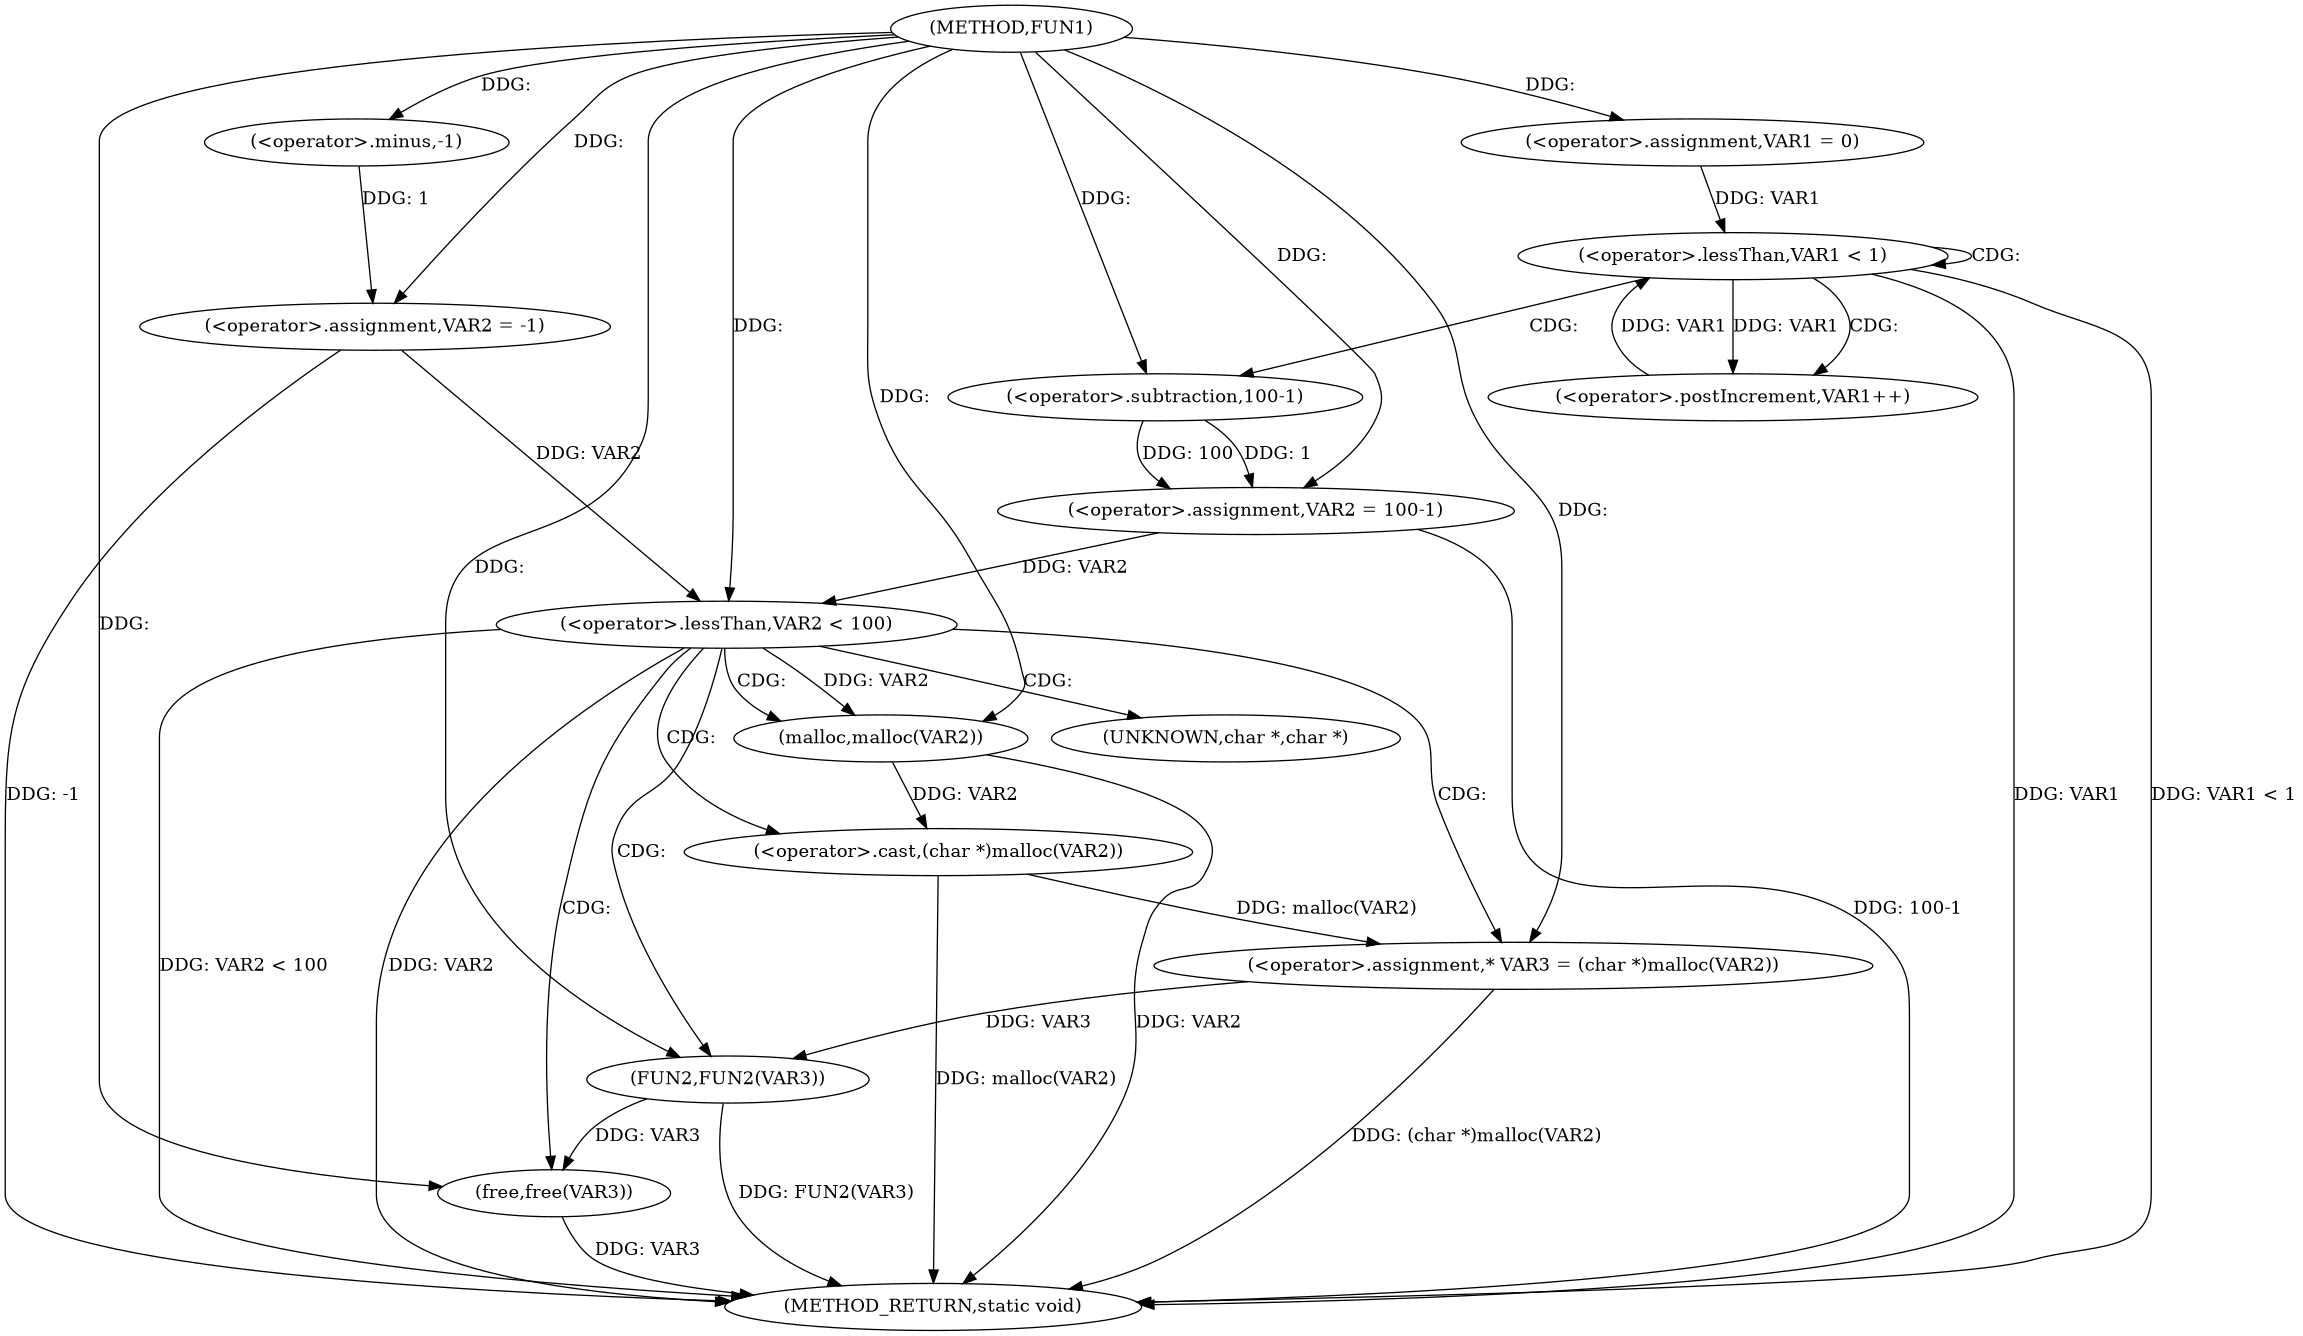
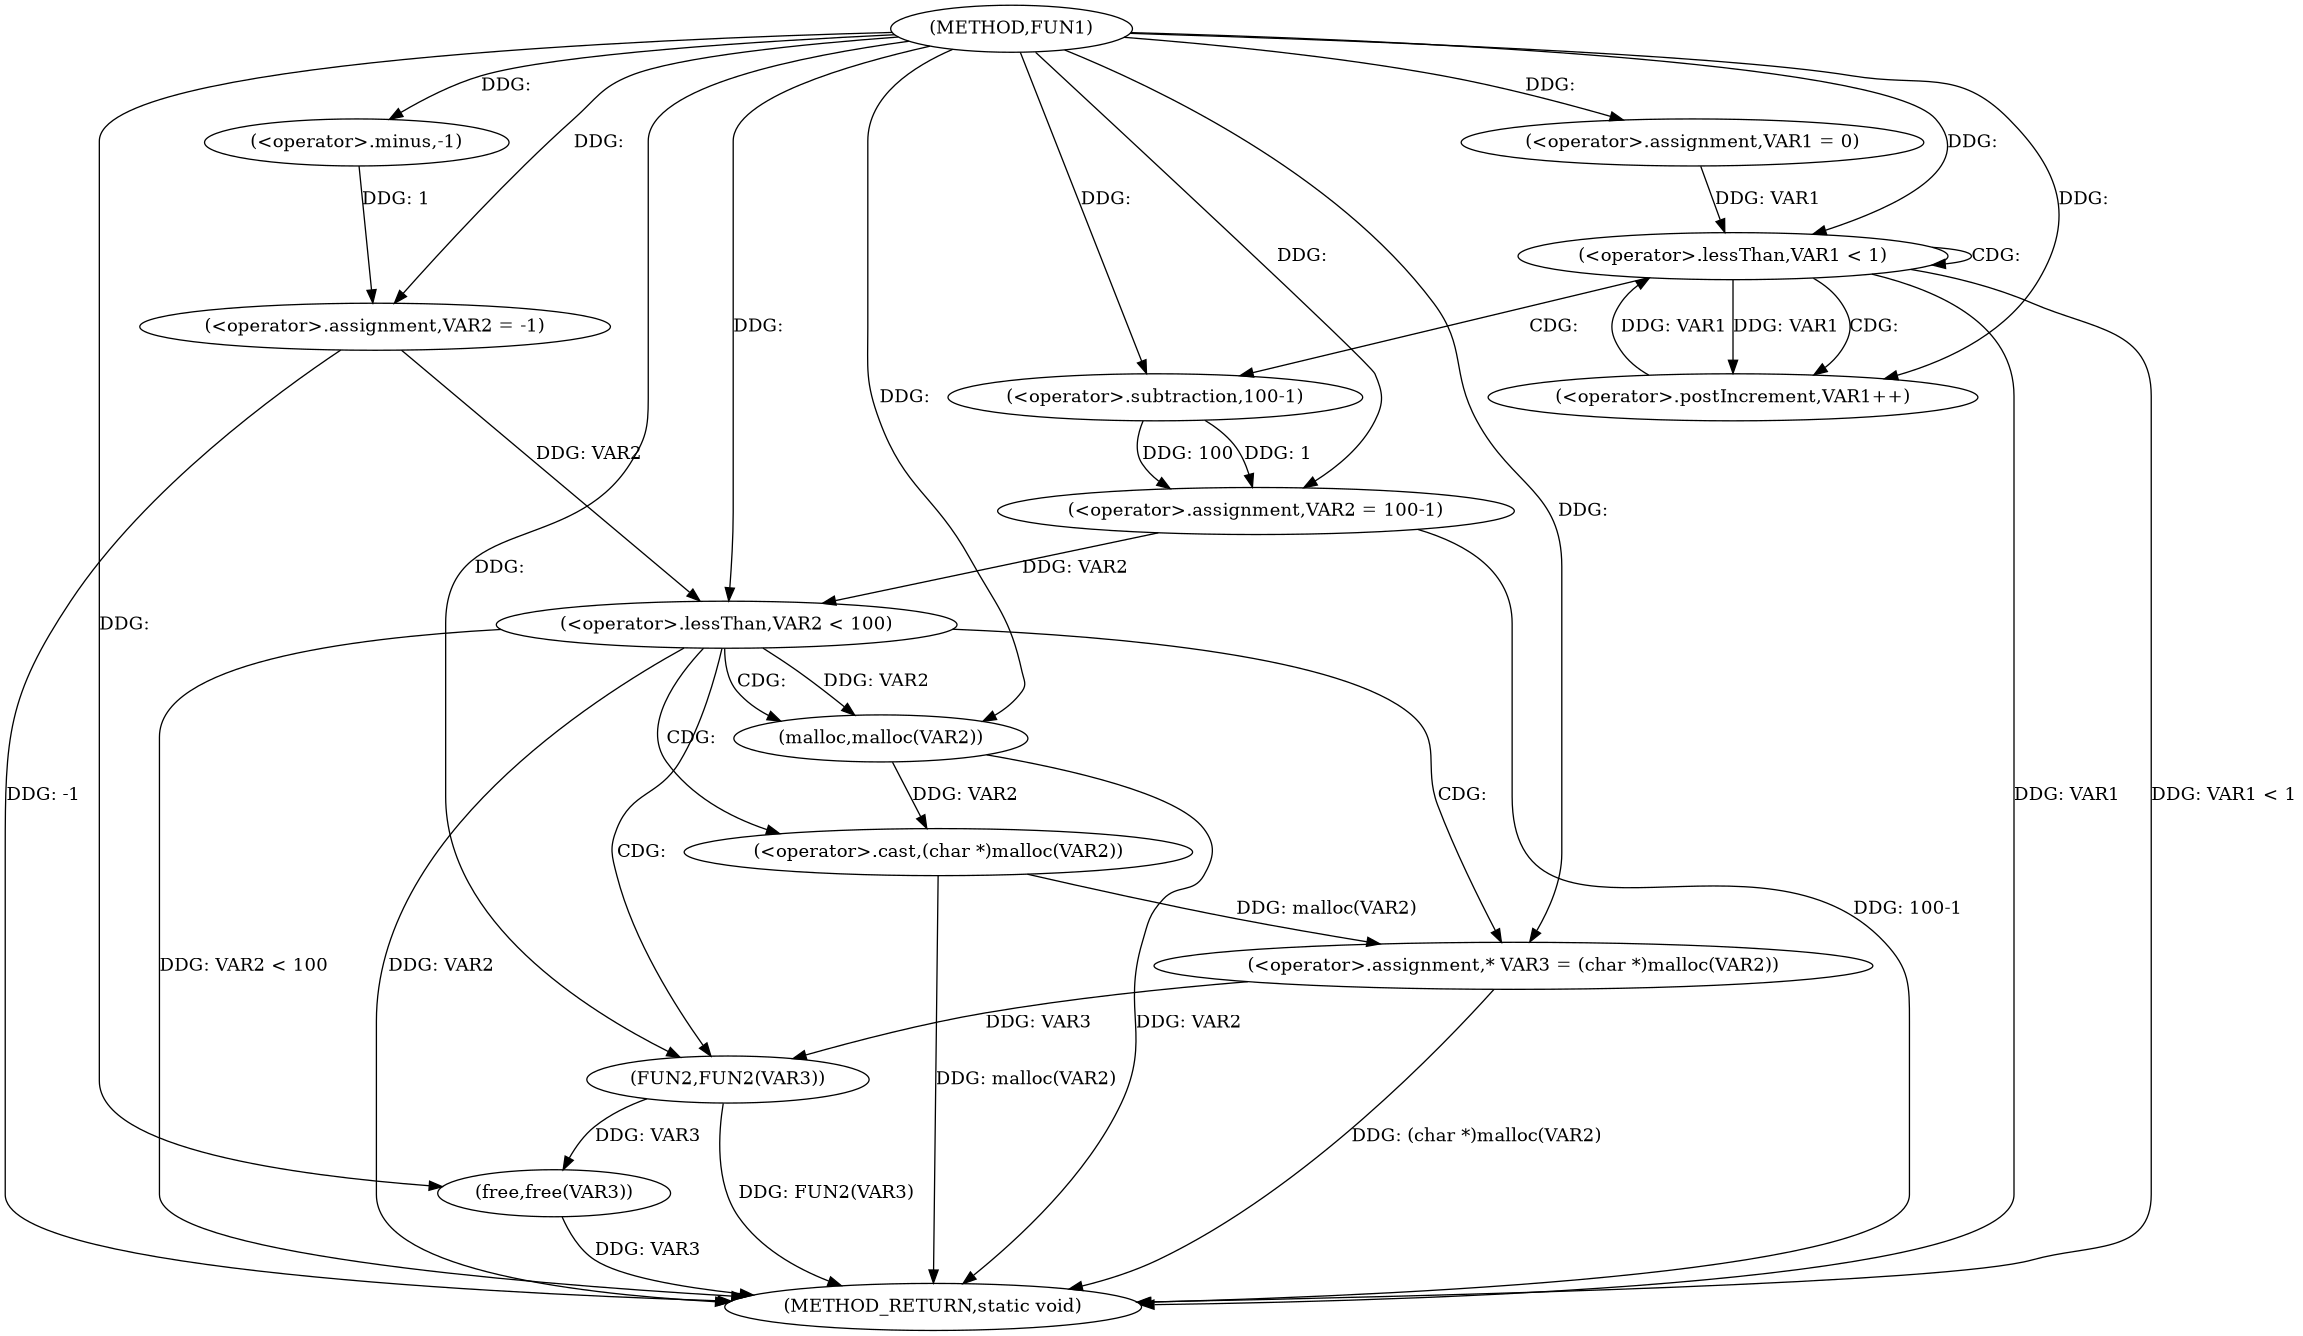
none -> (1783, 67)
none -> (1778, 75)
(1226, 738) -> none
(565, 885) -> none
